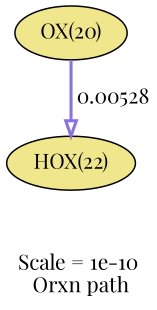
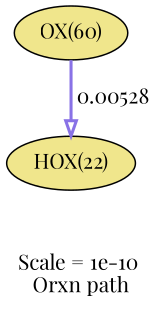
(71, 33) -> (71, 33)
